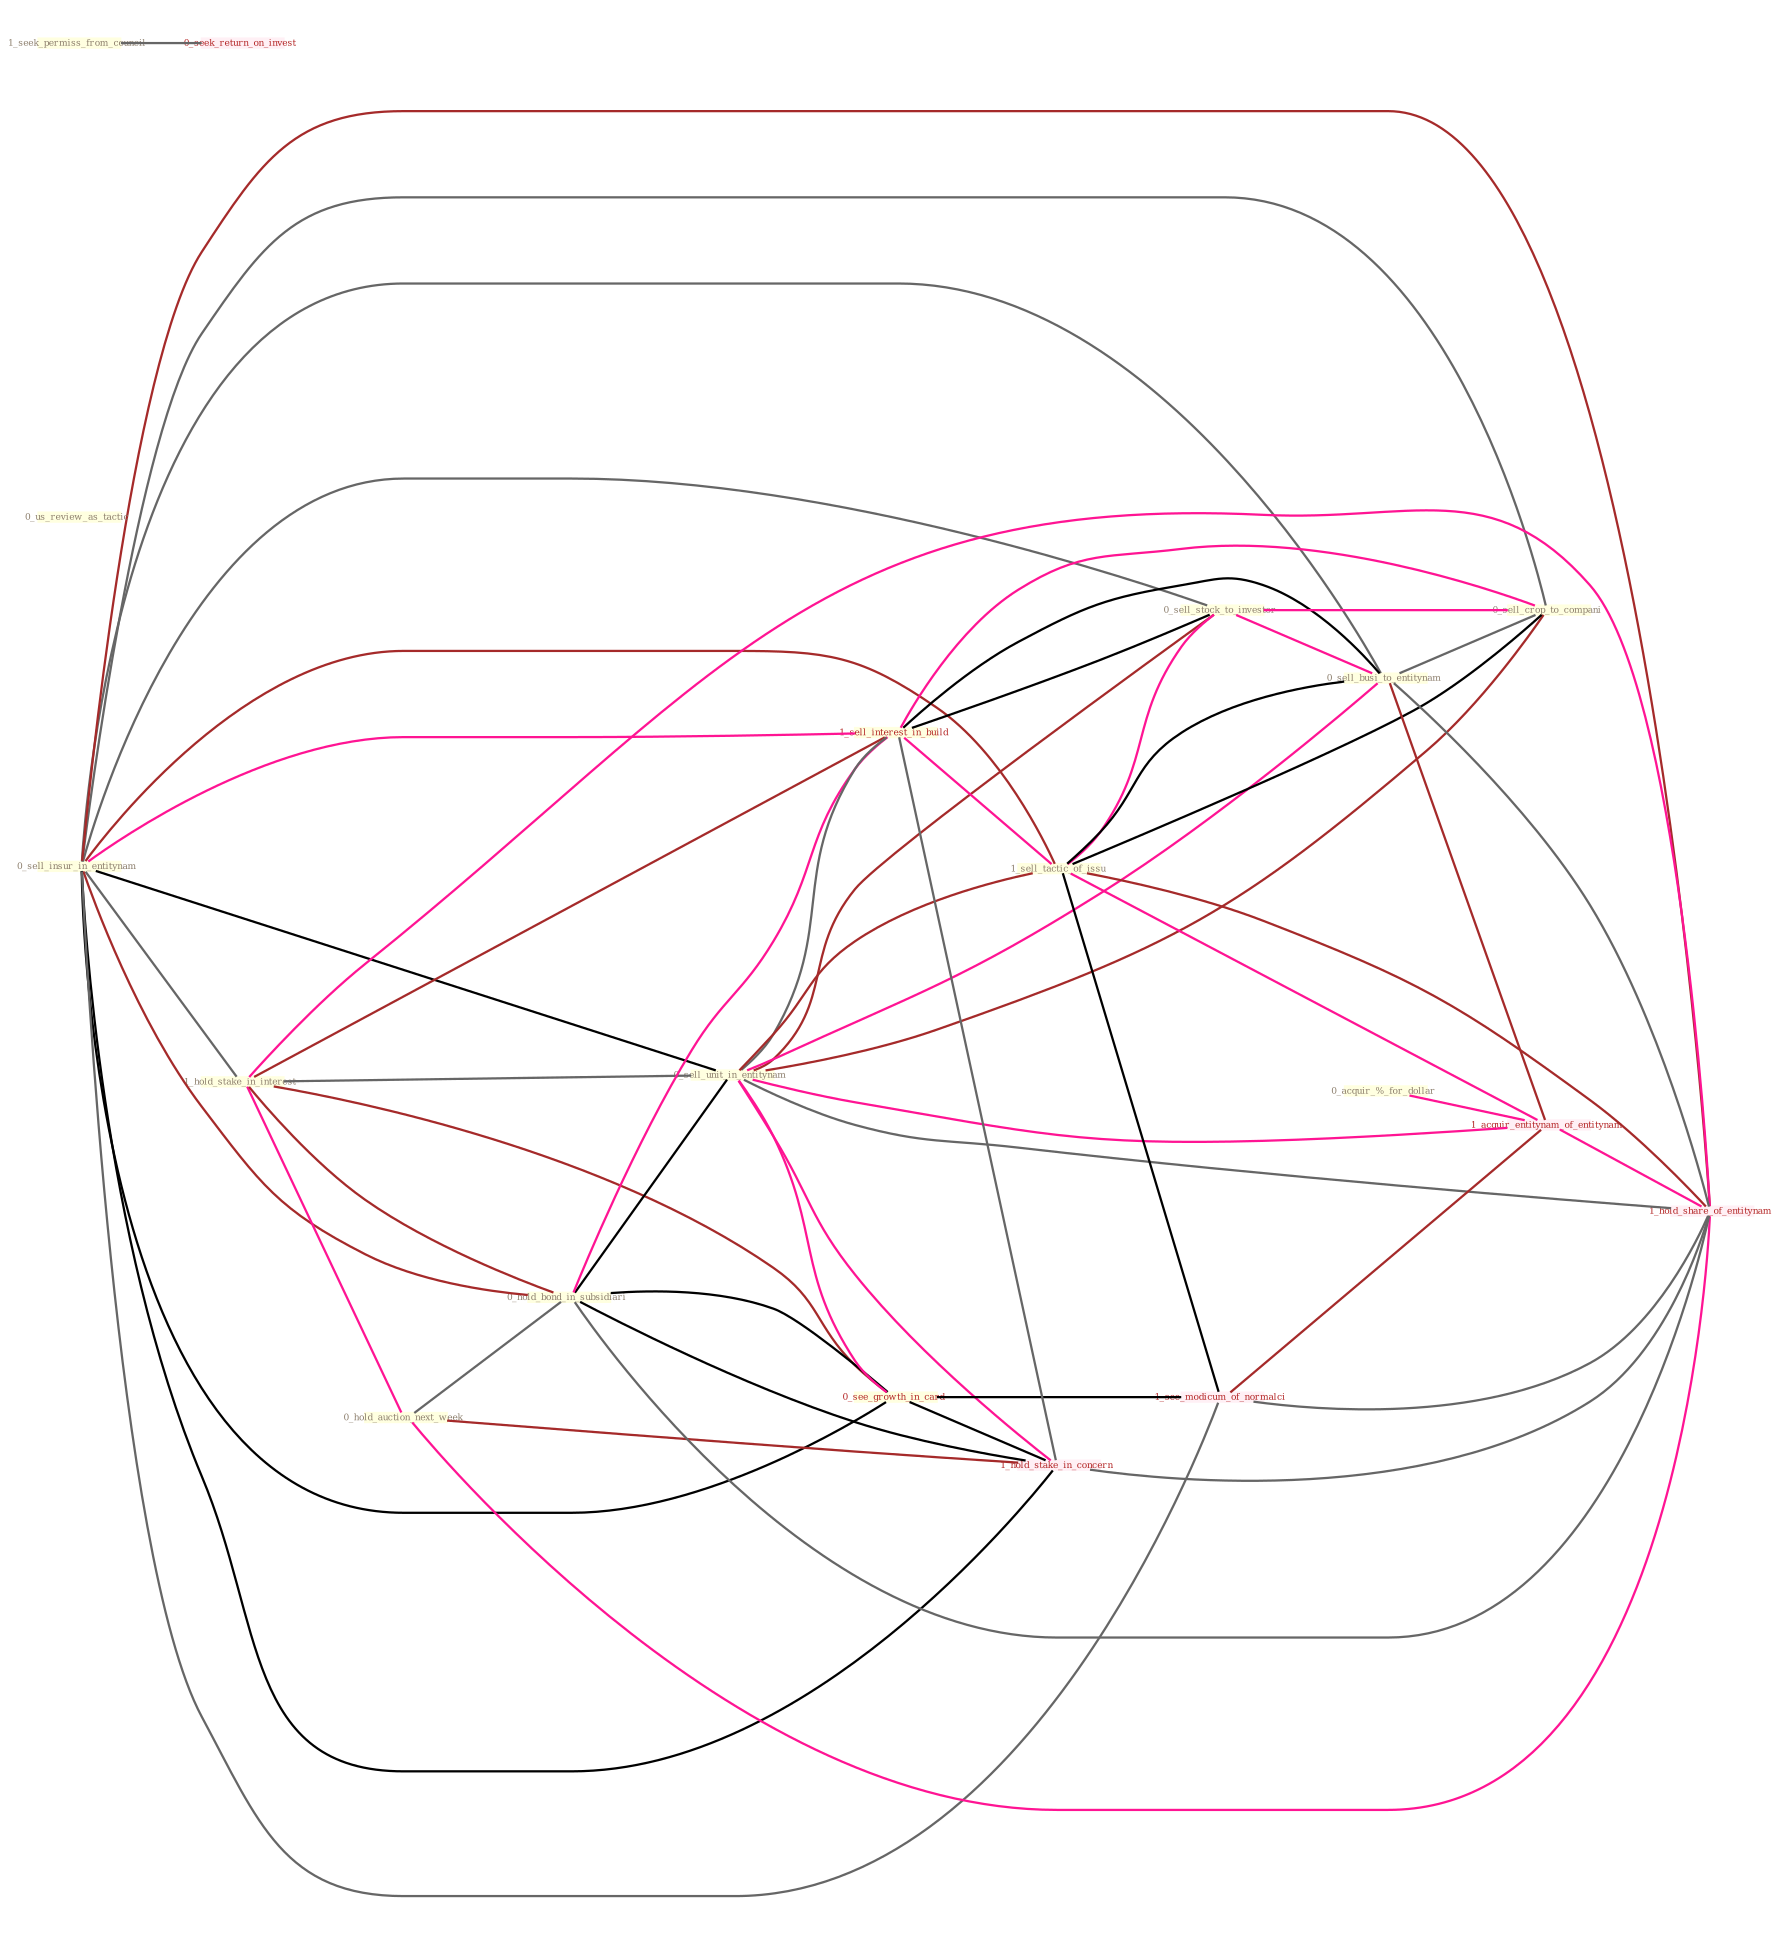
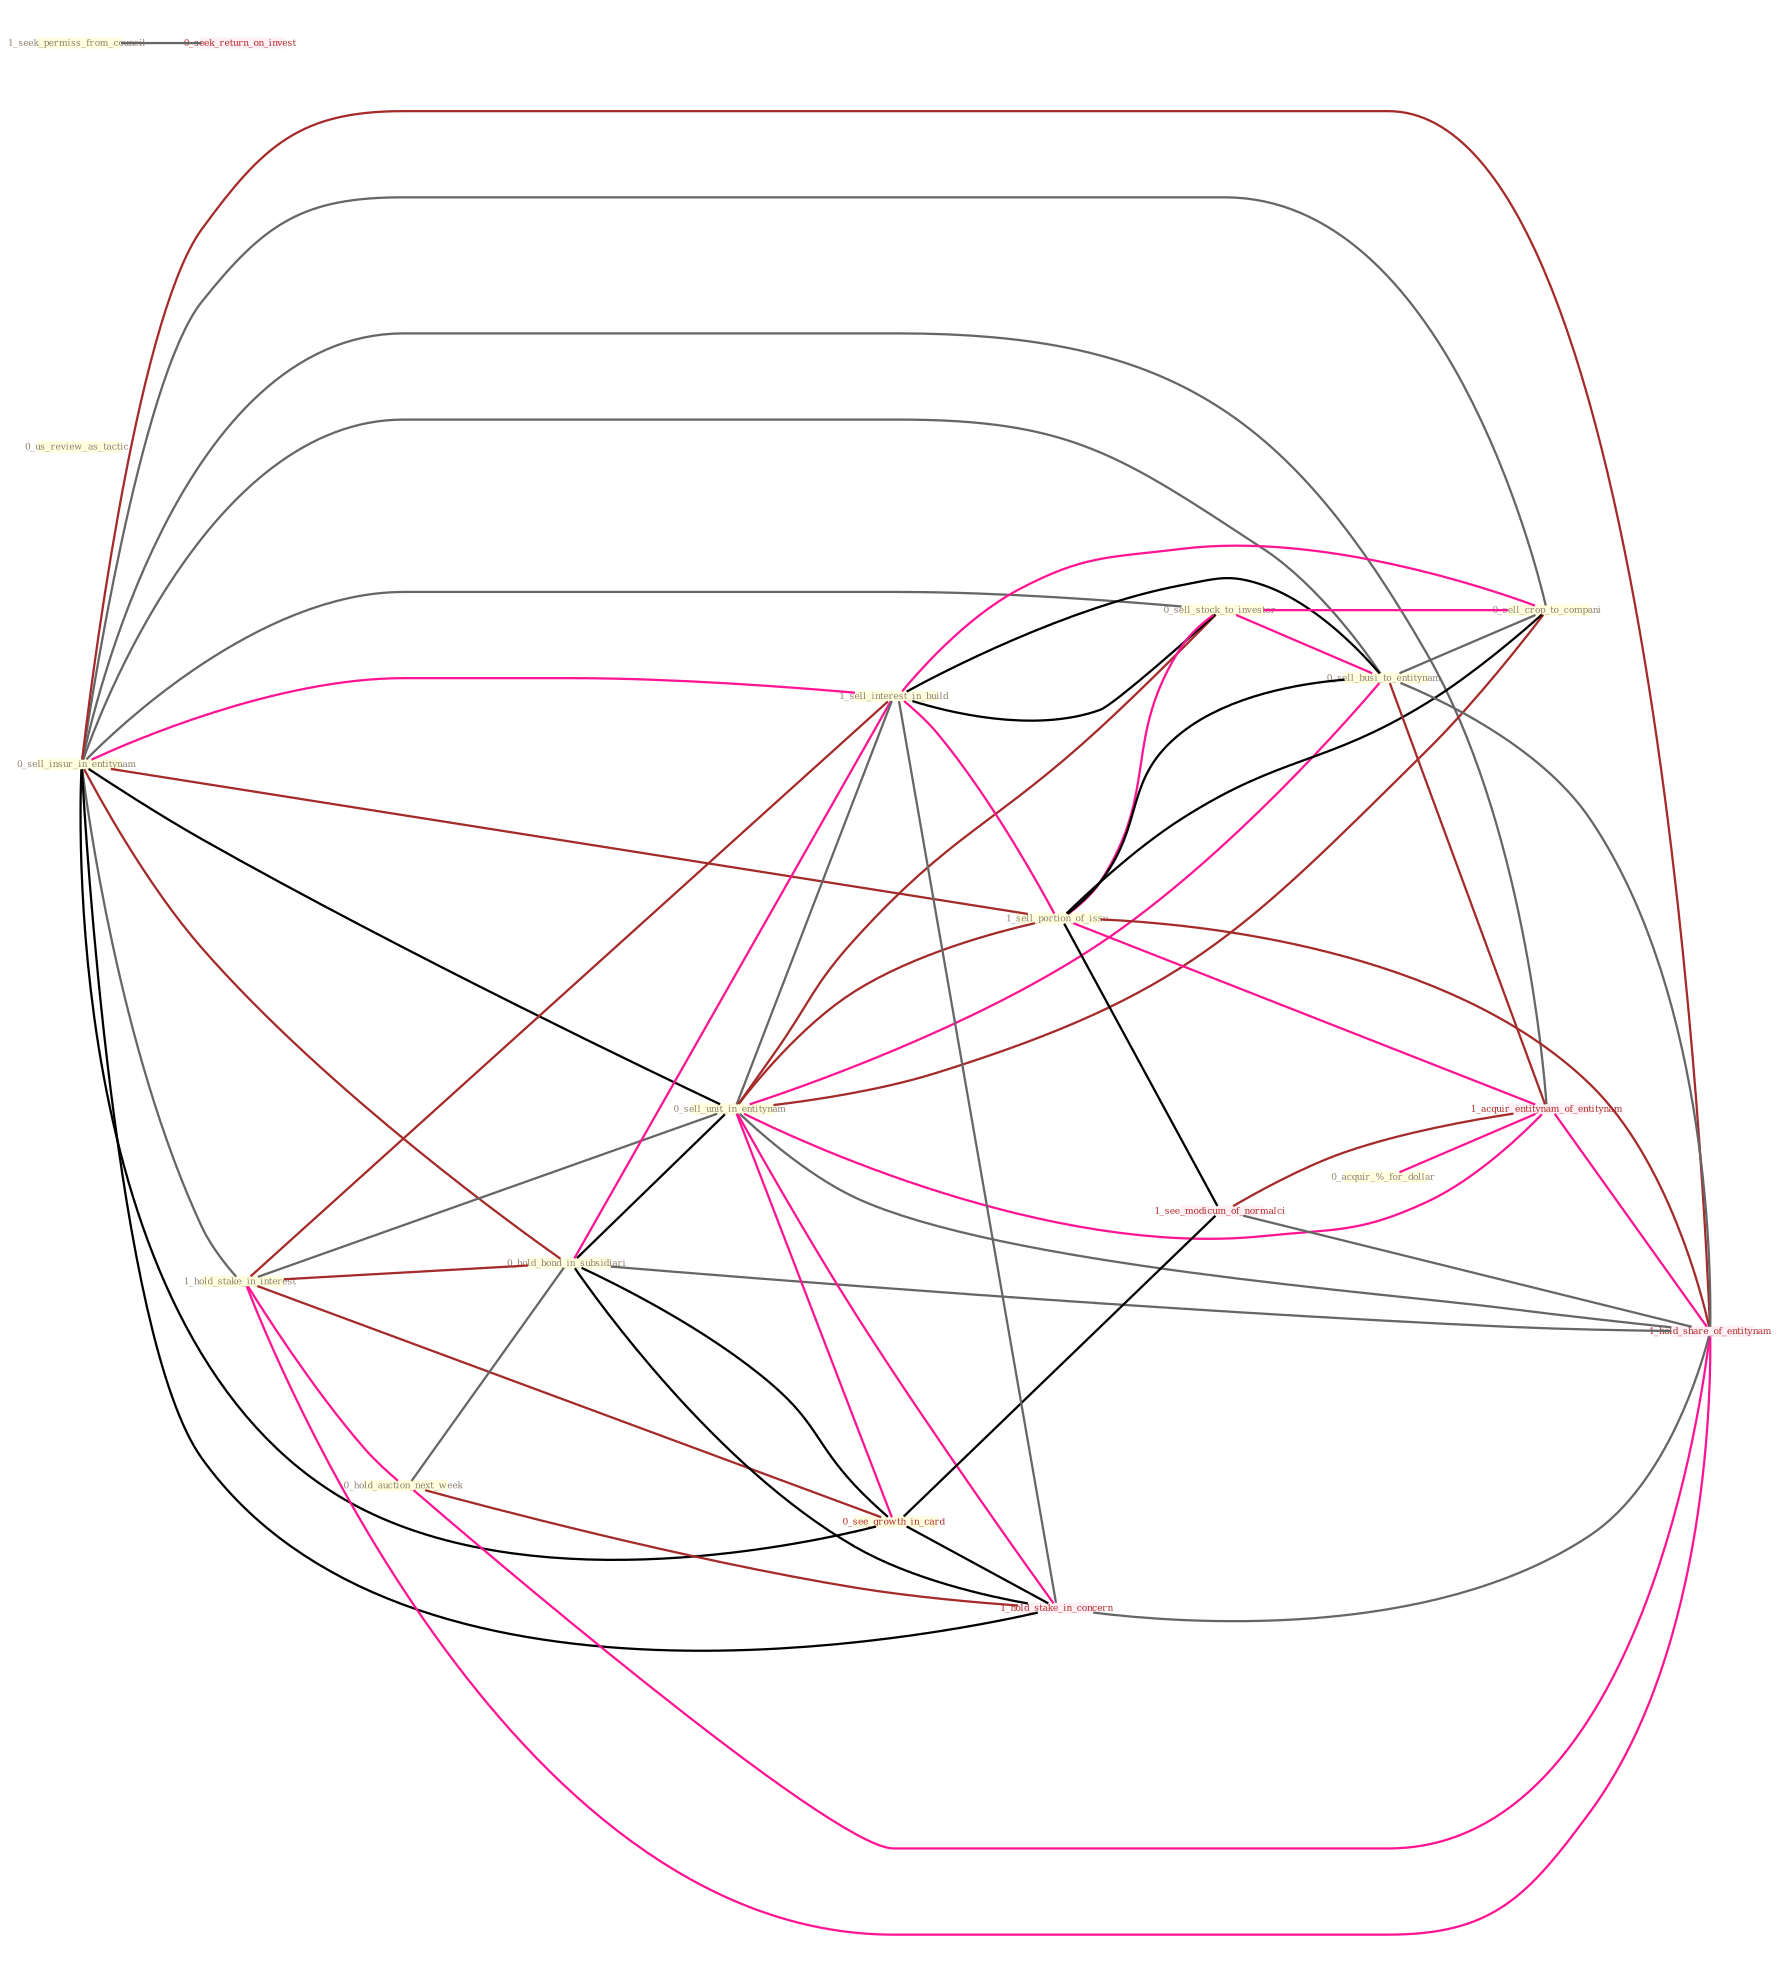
(896, 733) -> (896, 696)
(1059, 869) -> (1059, 919)
(360, 1892) -> (930, 335)
